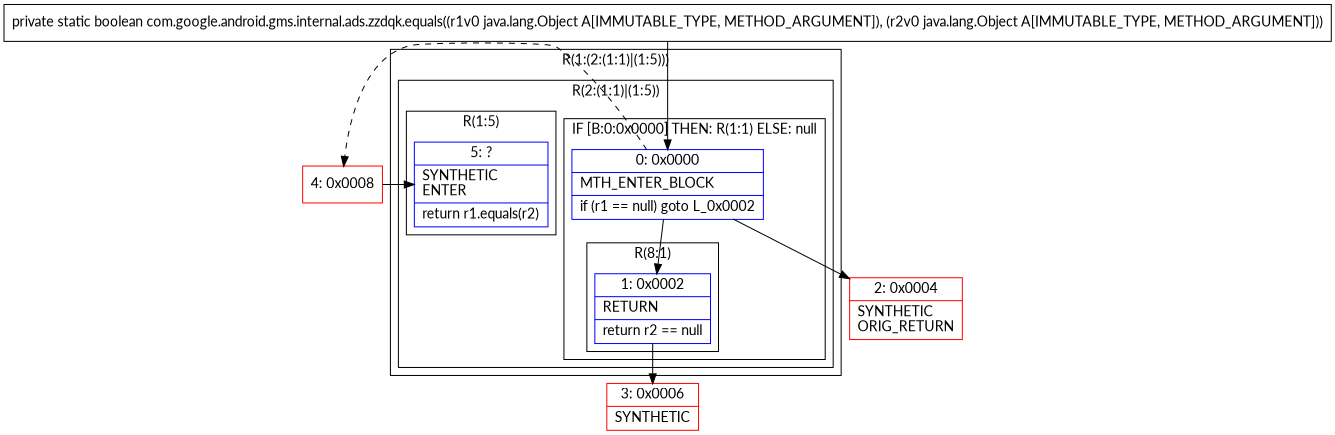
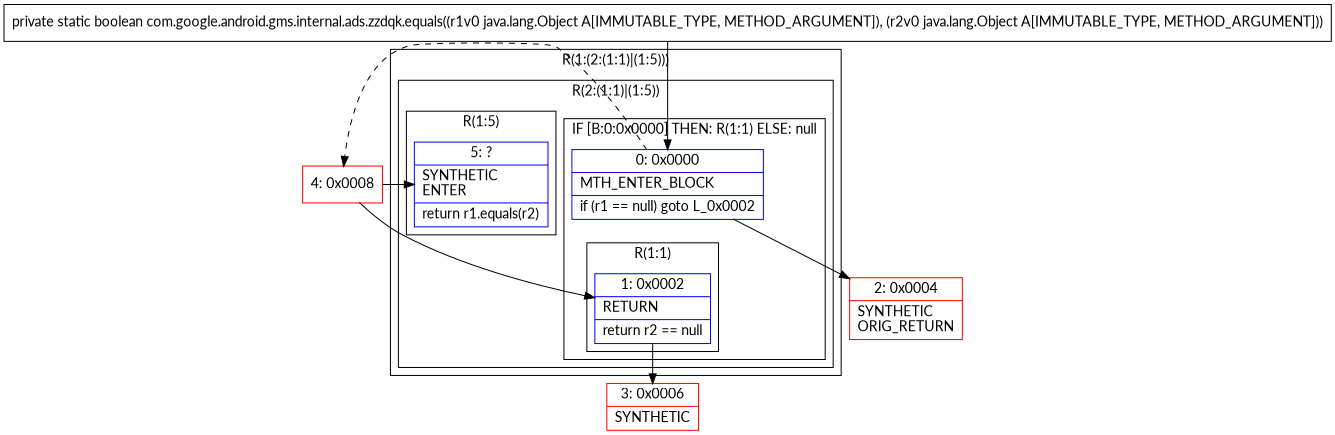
(661, 236) -> (466, 262)
(653, 254) -> (653, 254)
